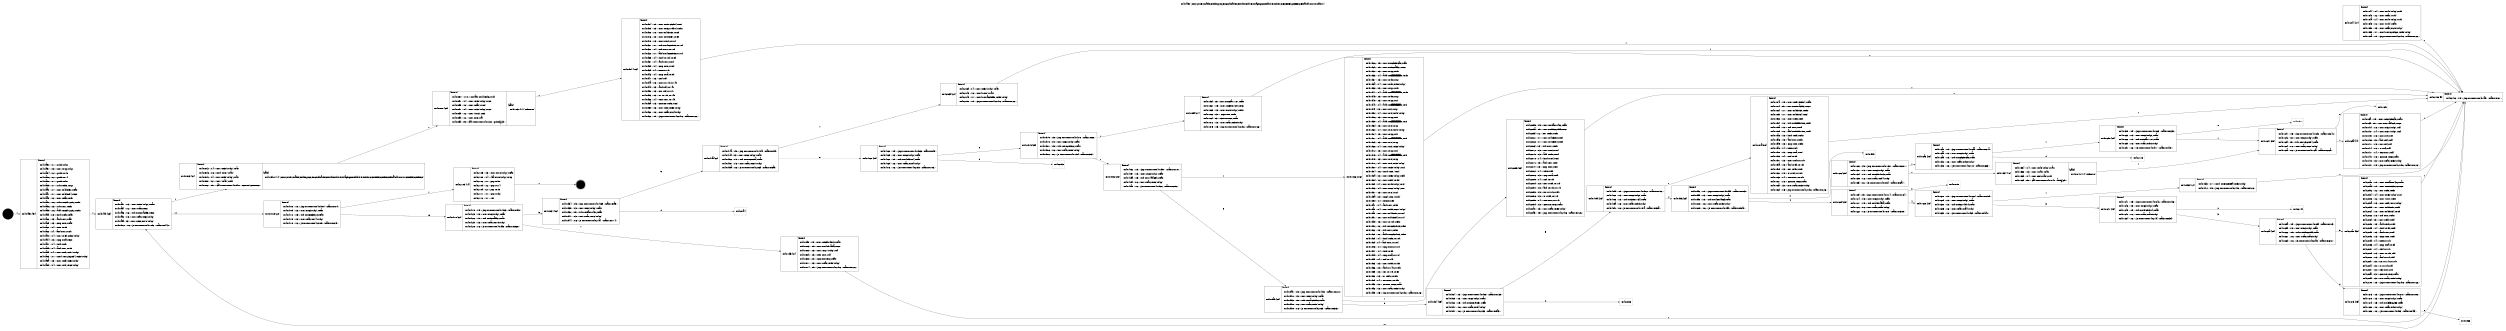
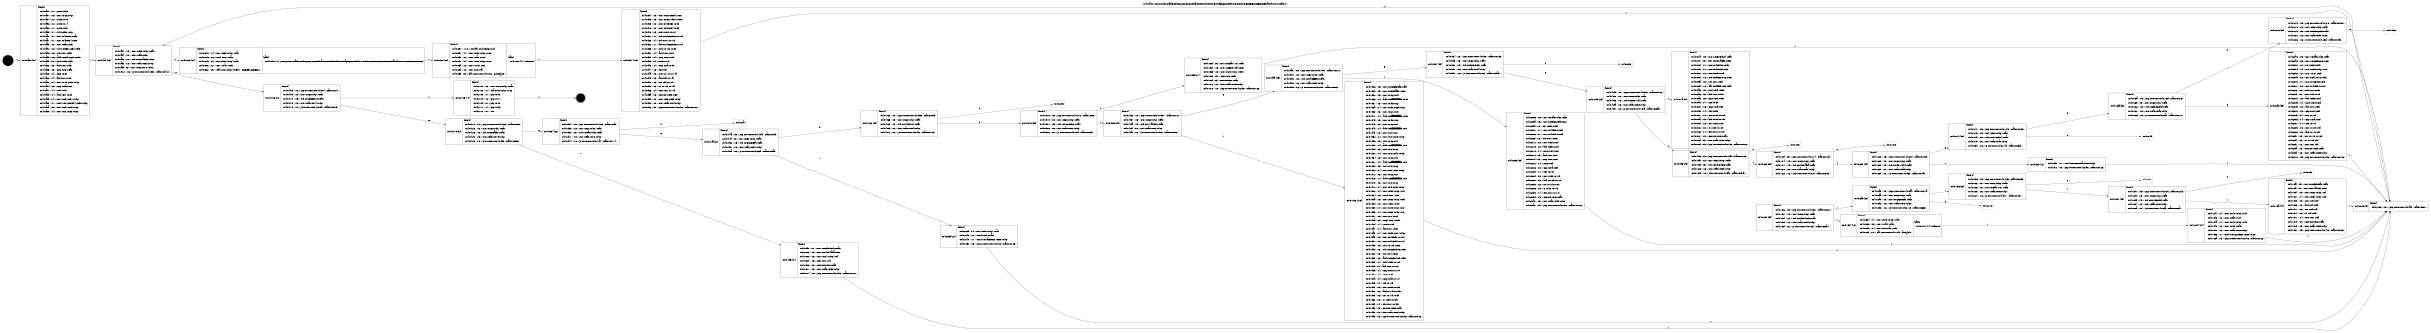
(2127, 117) -> none
(2178, 165) -> (2064, 225)
